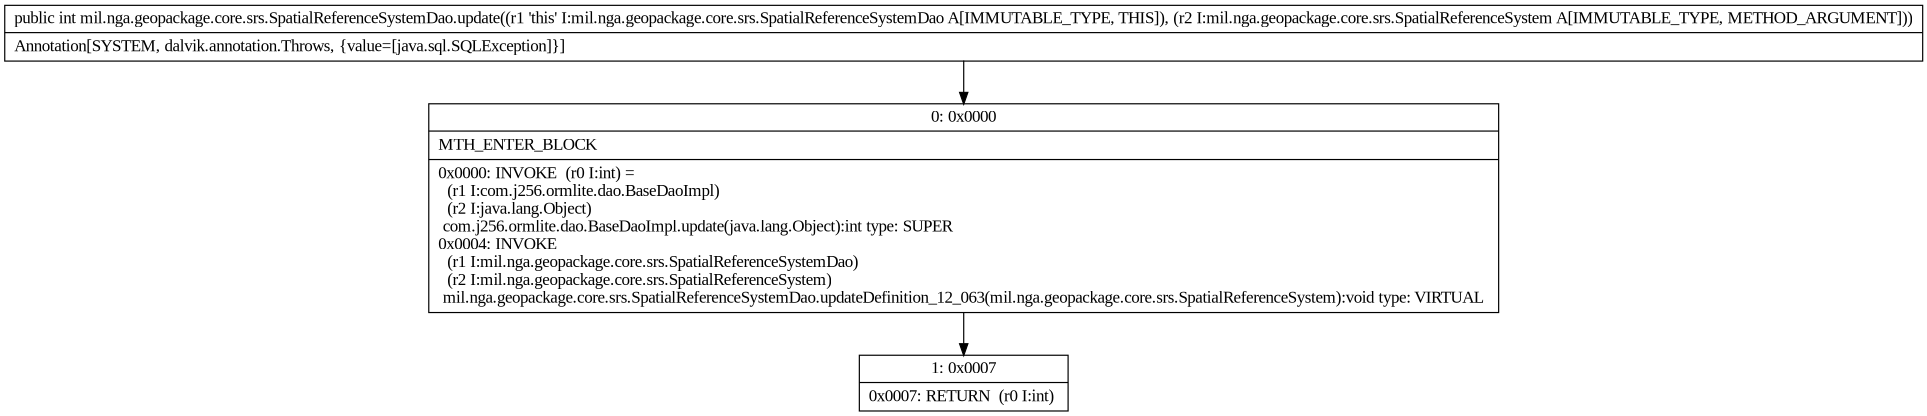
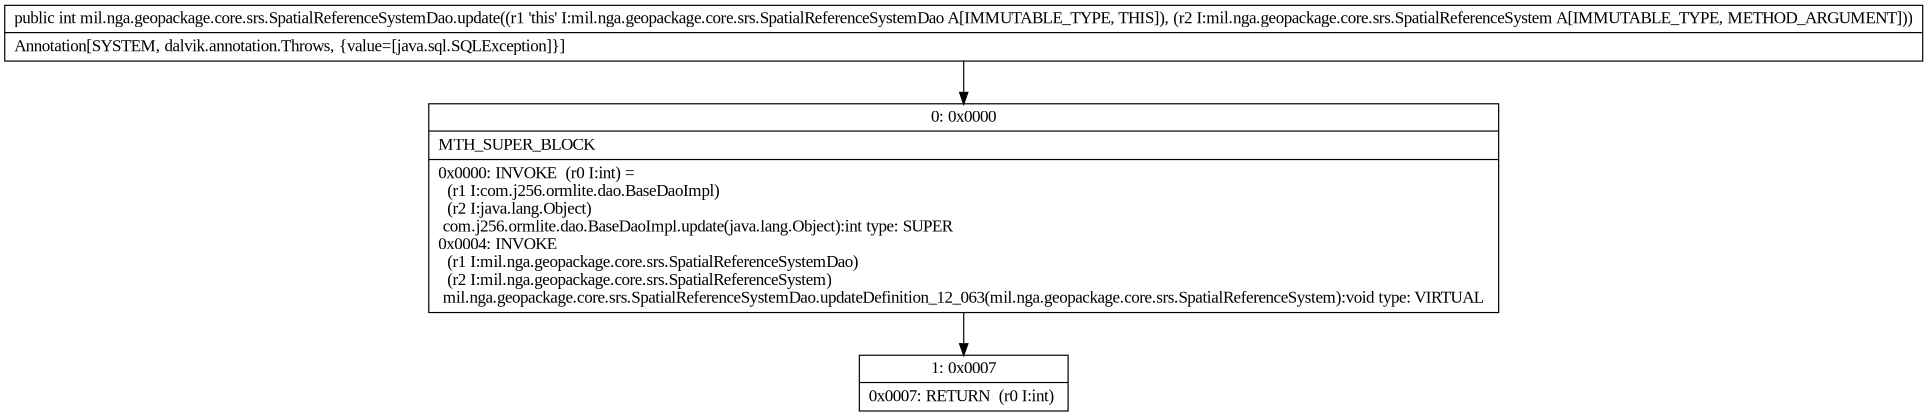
(518, 145) -> (517, 145)
